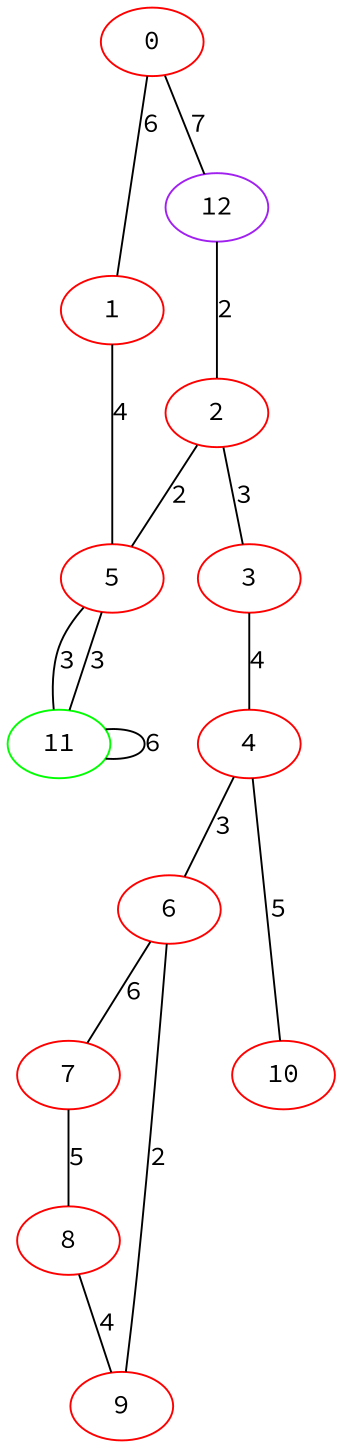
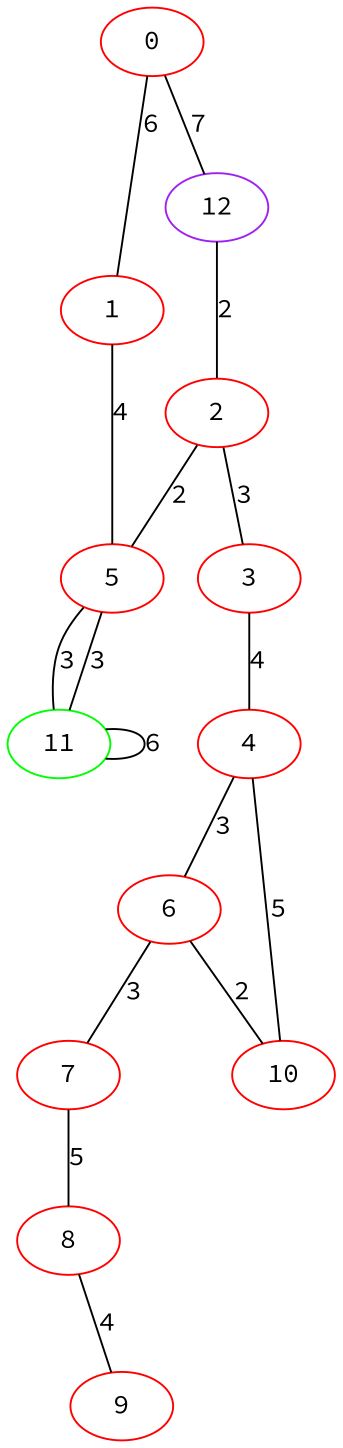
(134, 992) -> (134, 992)
(148, 1158) -> (226, 992)
